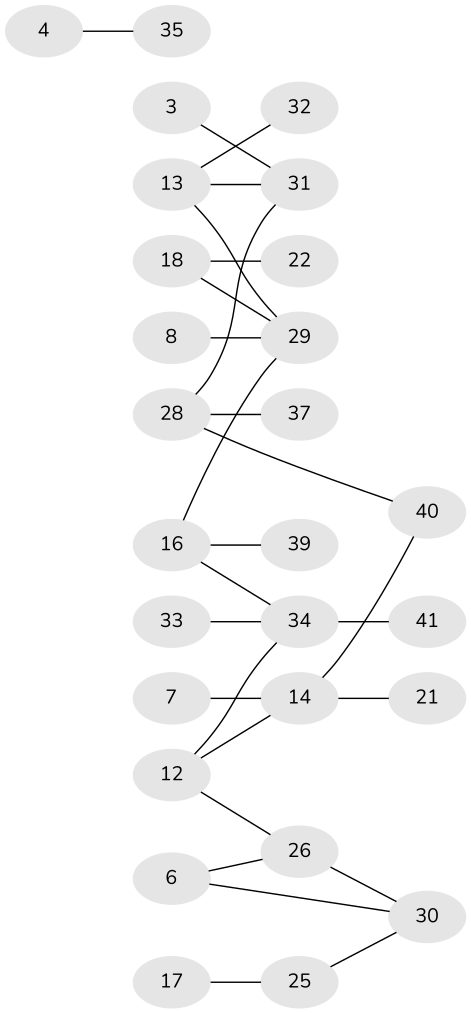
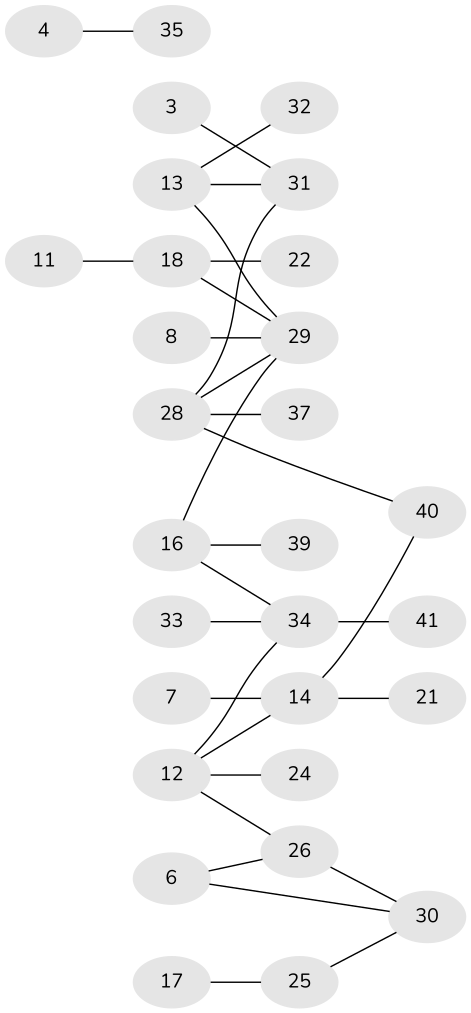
none -> (44, 261)
none -> (236, 376)
none -> (300, 775)
